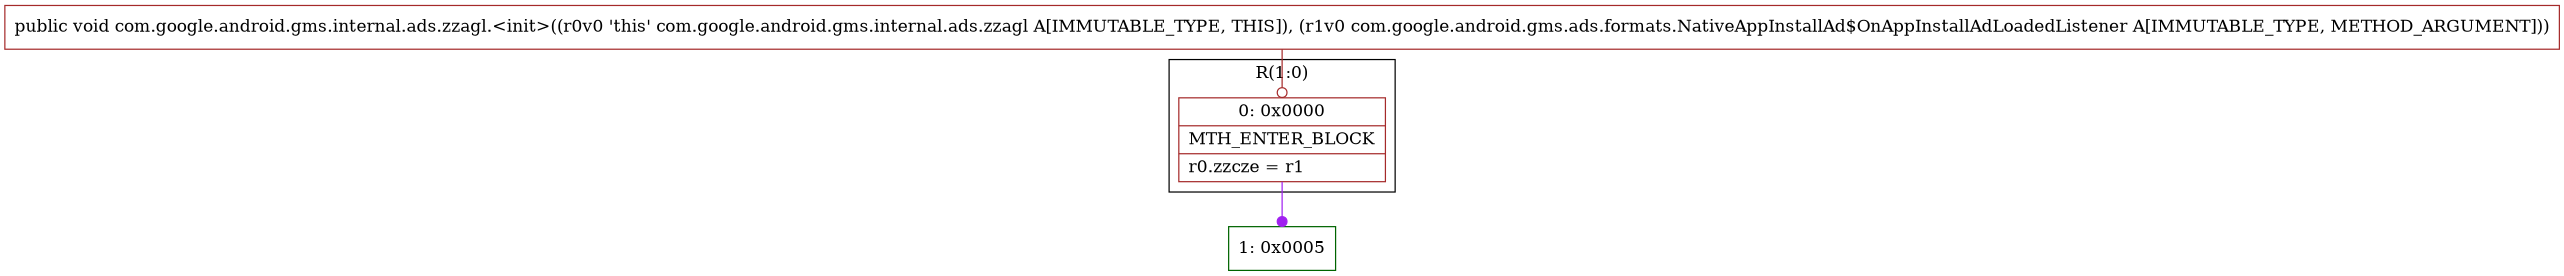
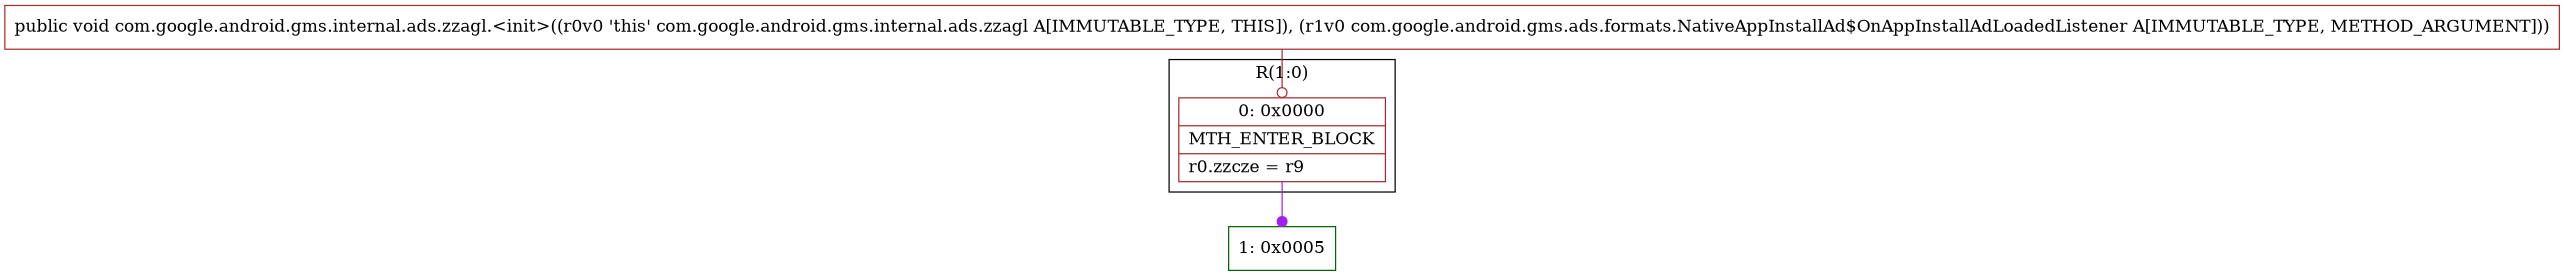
(1247, 167) -> (1247, 167)
